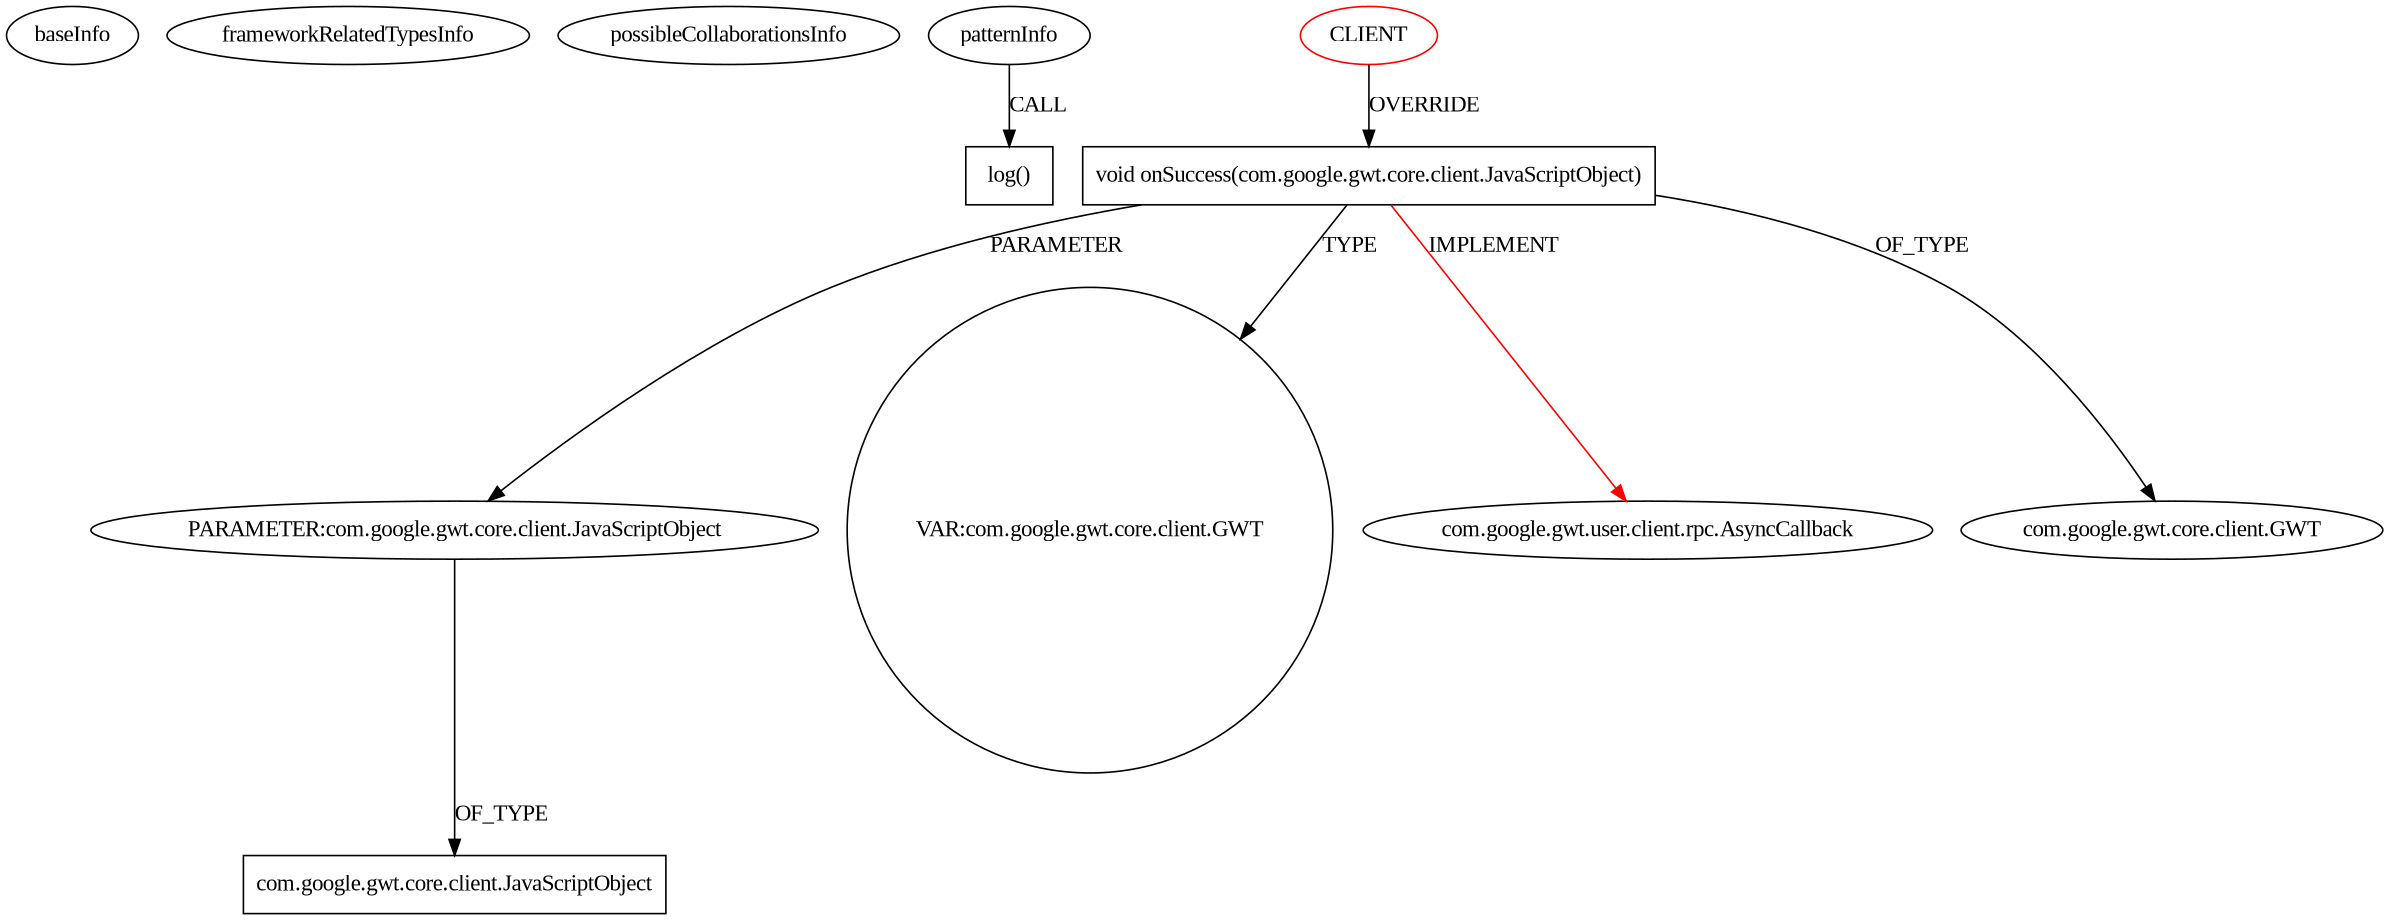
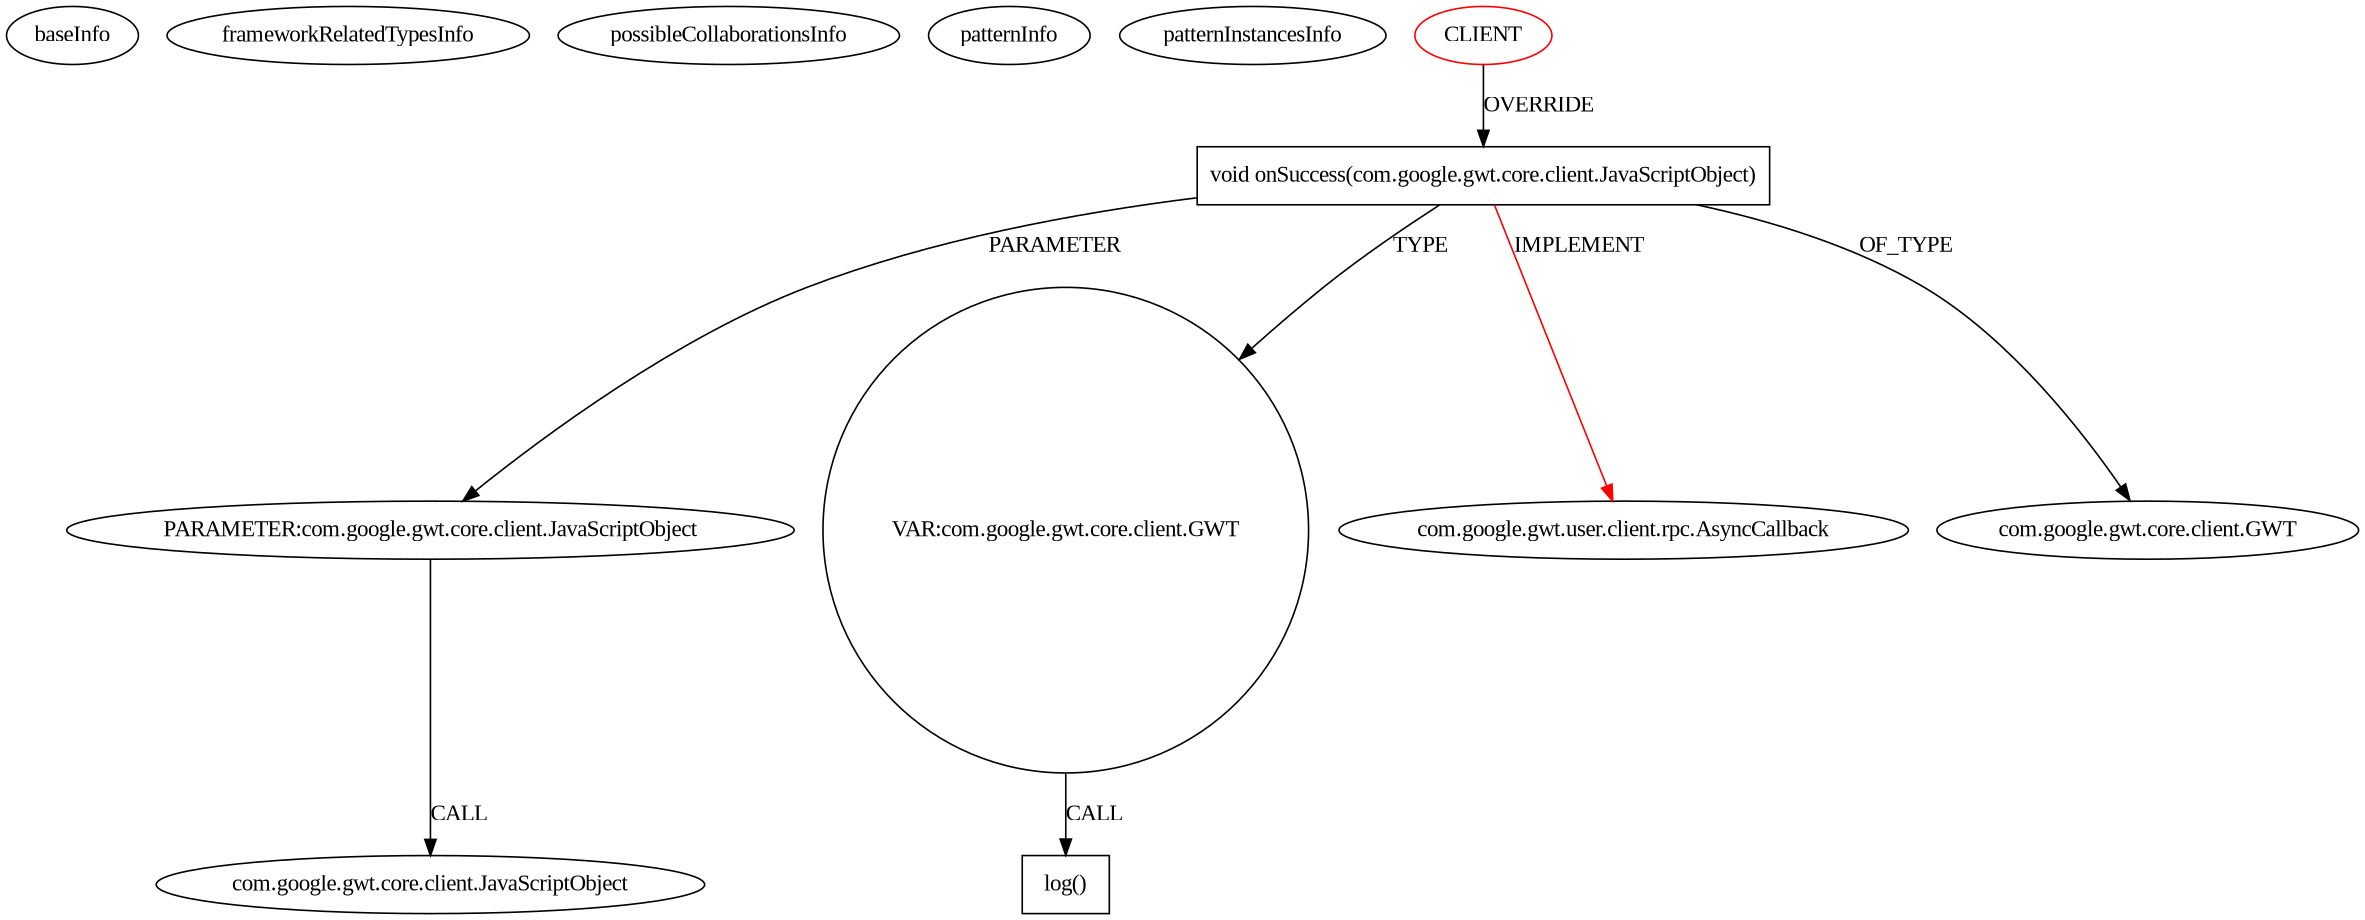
none -> (1253, 35)
(1009, 98) -> (1066, 806)
(501, 814) -> (459, 814)
(455, 885) -> (430, 885)
